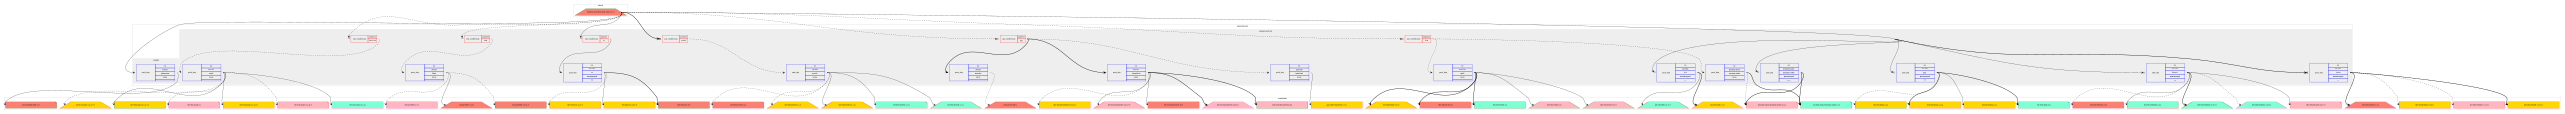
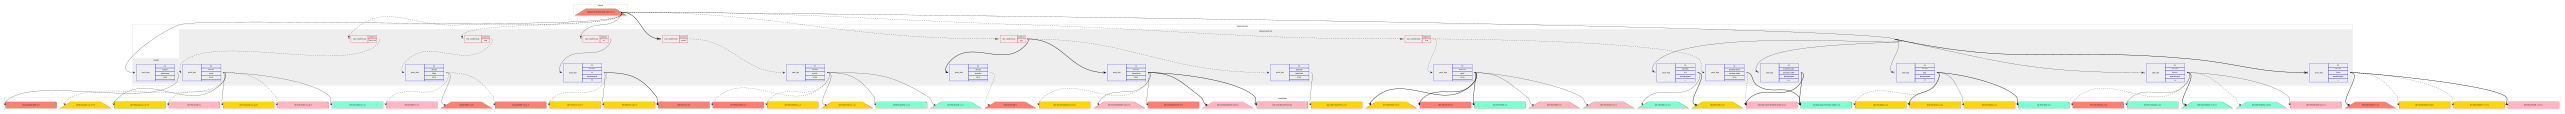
(793, 105) -> (793, 105)
(1718, 105) -> (1718, 105)
(2479, 105) -> (2479, 105)
(2534, 105) -> (2534, 105)
